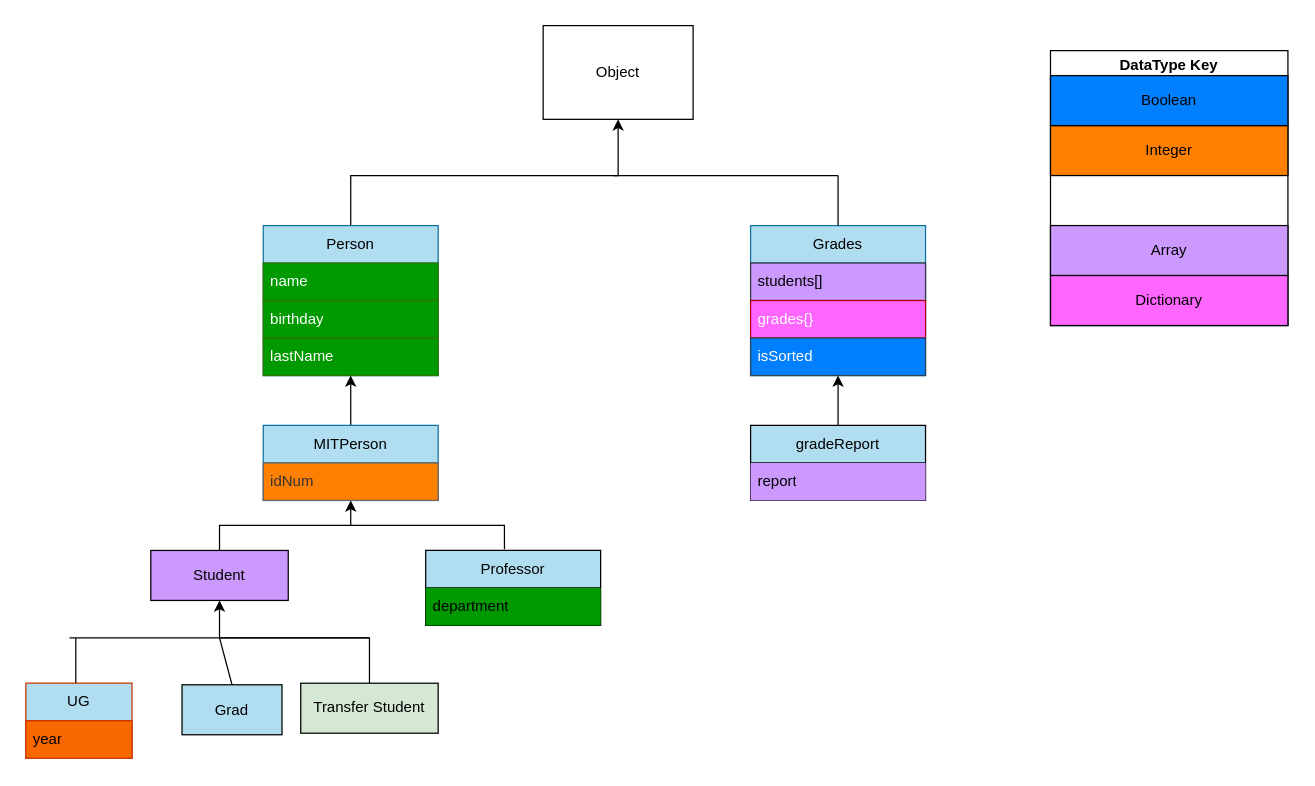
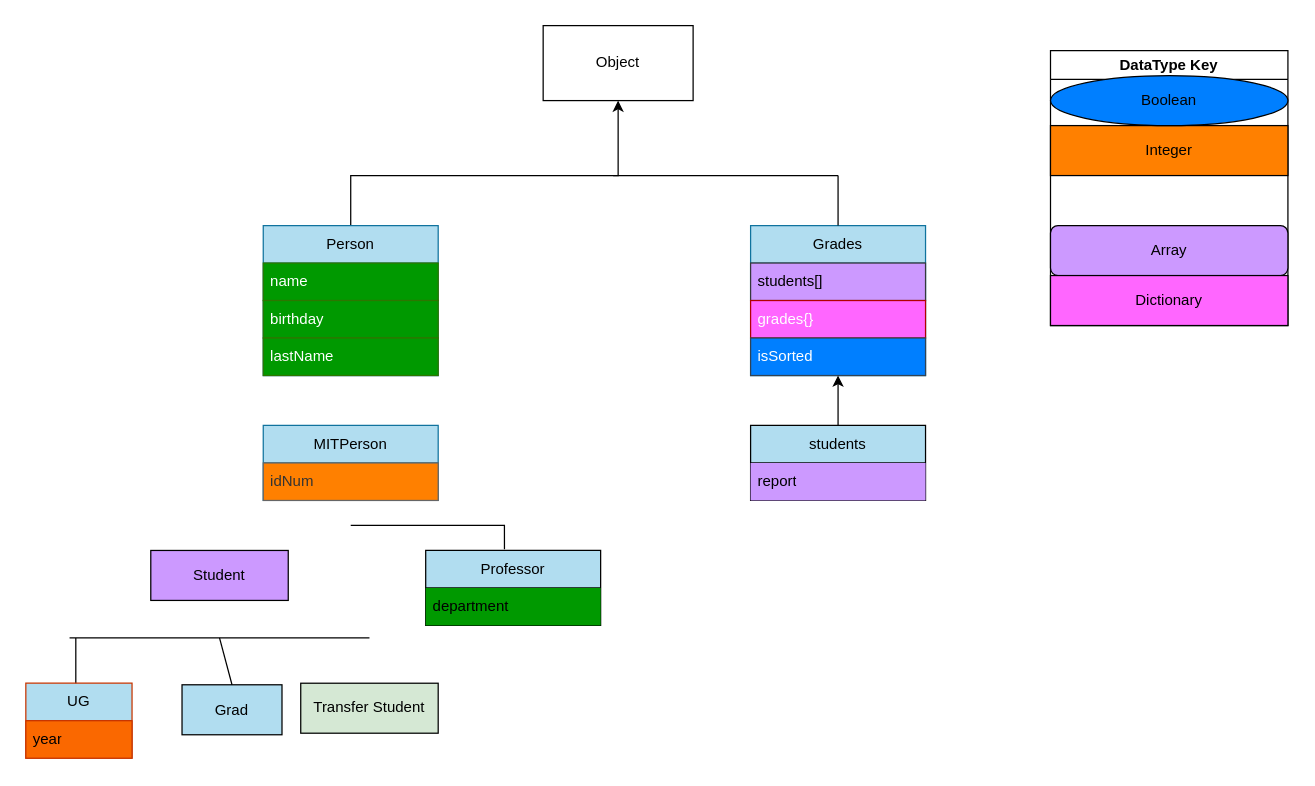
(618, 73) -> (618, 63)
(1169, 101) -> (1169, 101)
(1169, 251) -> (1169, 251)
(351, 405) -> none
(838, 444) -> (838, 444)
(280, 526) -> none
(369, 662) -> none
